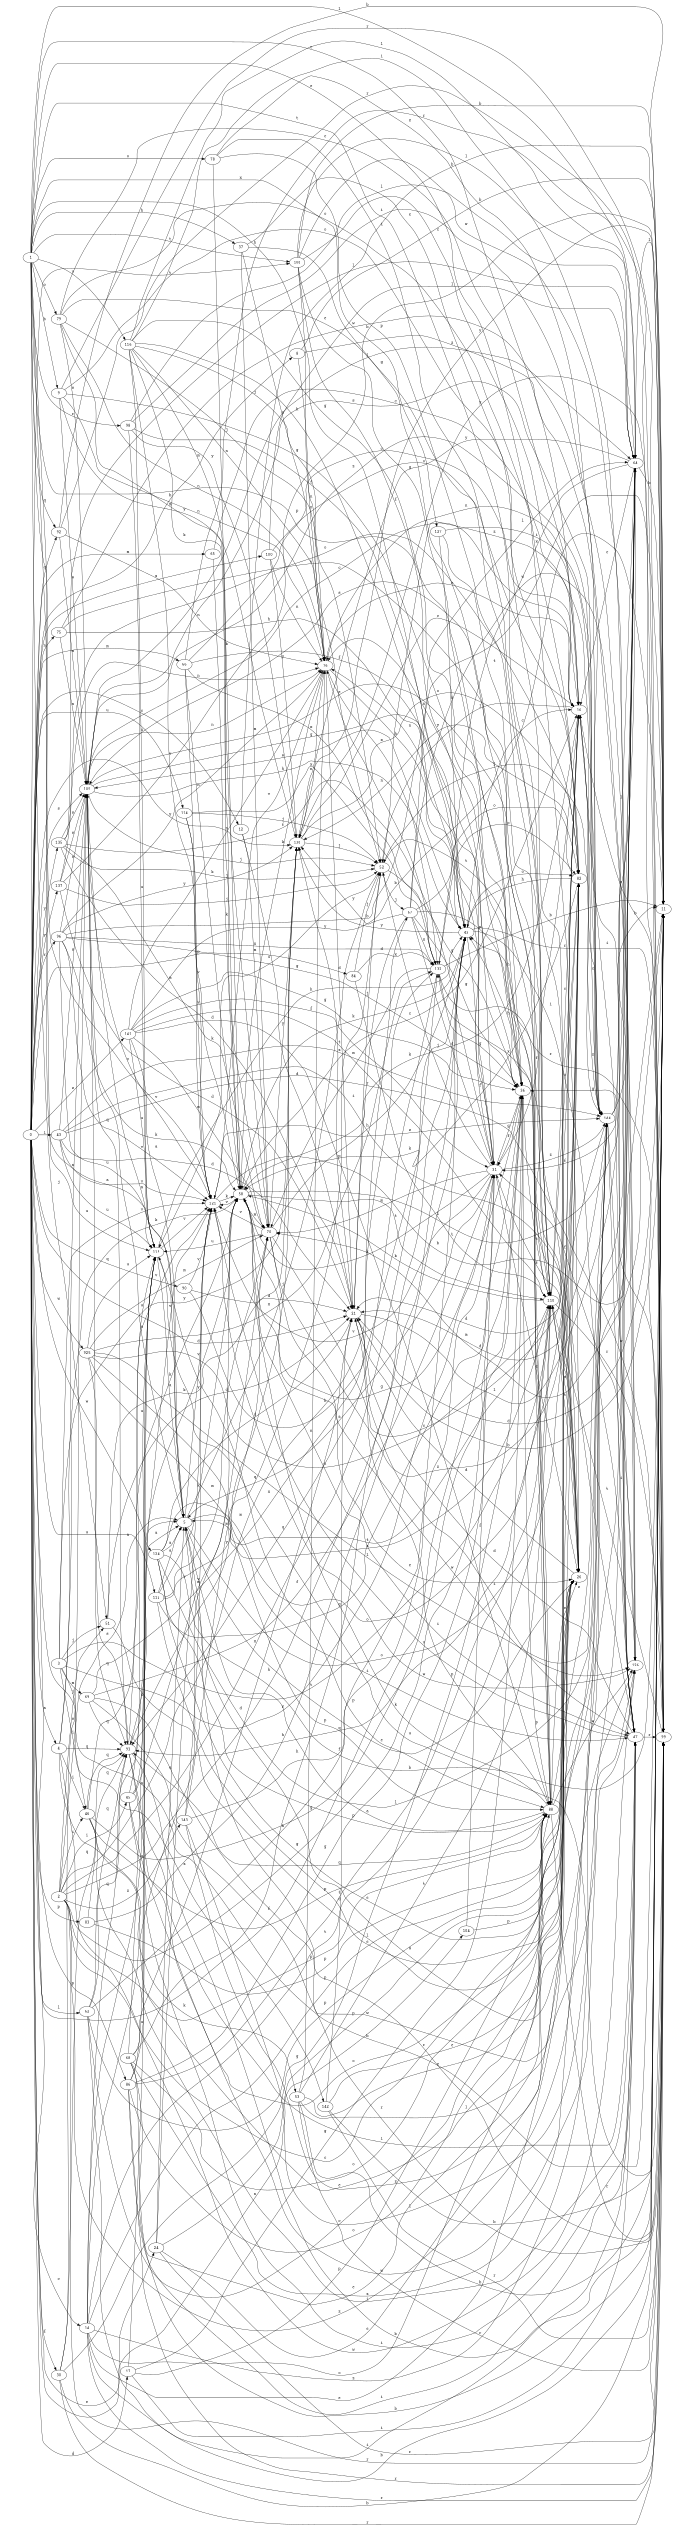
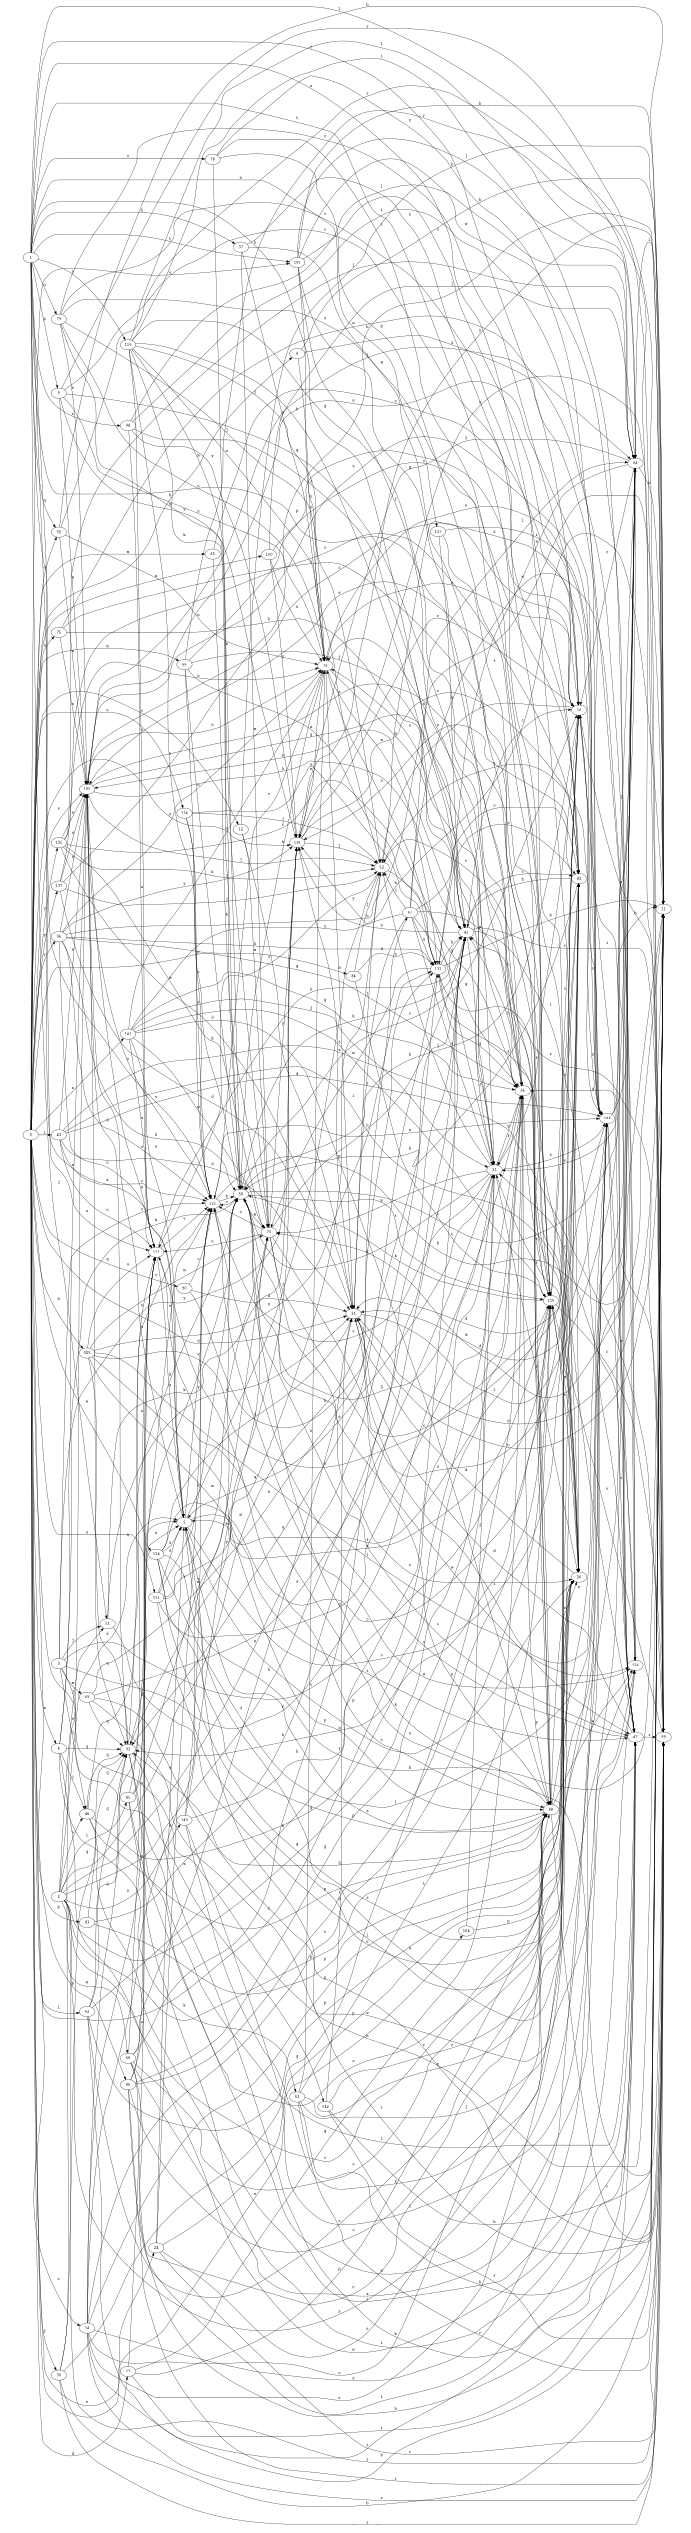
(389, 892) -> (395, 892)
none -> (448, 952)
none -> (83, 1985)
(422, 2155) -> none
